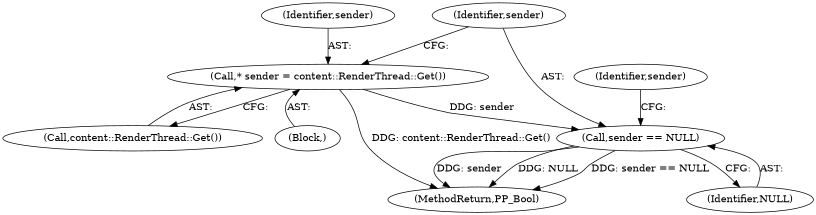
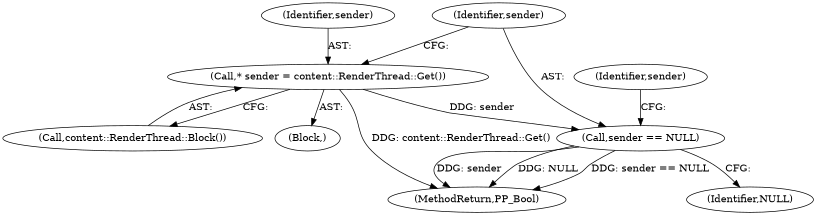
(286, 110) -> (319, 104)
(133, 138) -> (133, 138)
(749, 157) -> none
